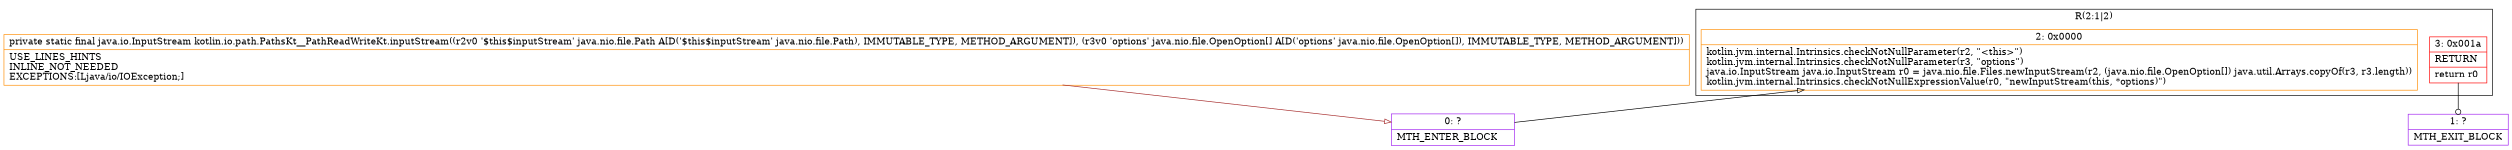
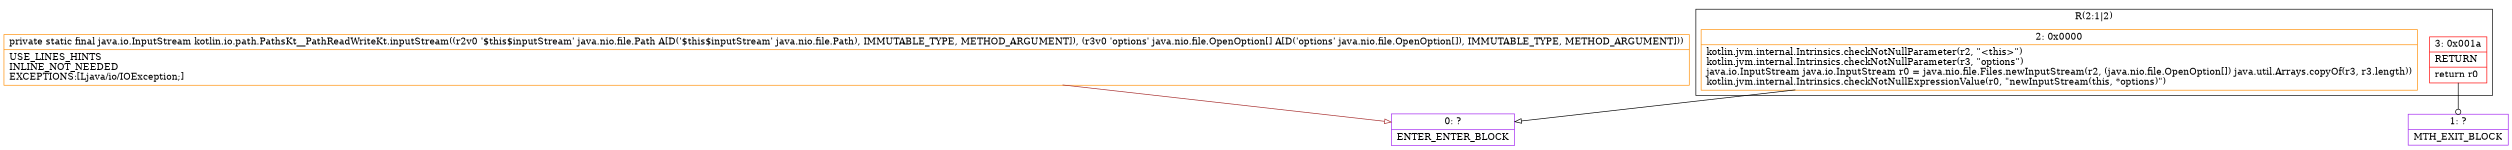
(1656, 107) -> (1658, 105)
(1447, 137) -> (1453, 137)
